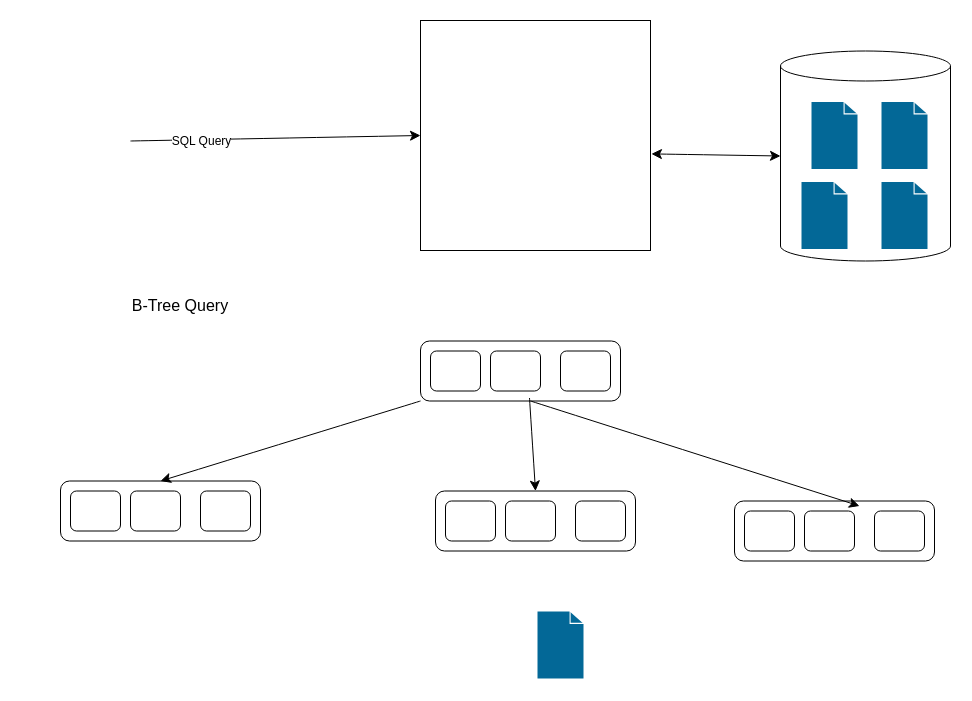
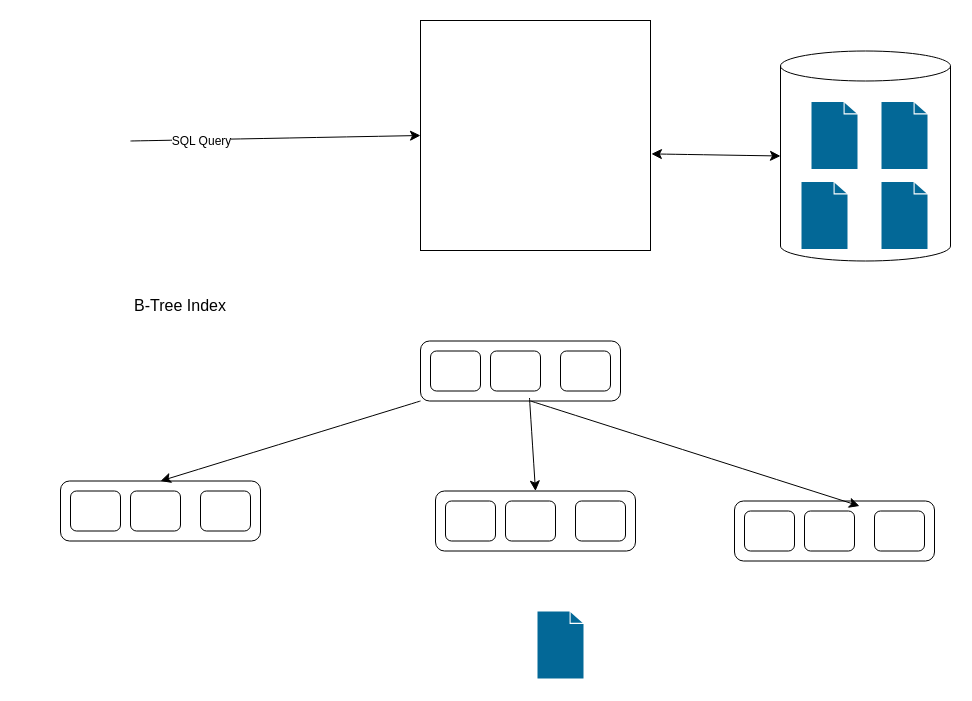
(181, 316) -> (181, 316)
